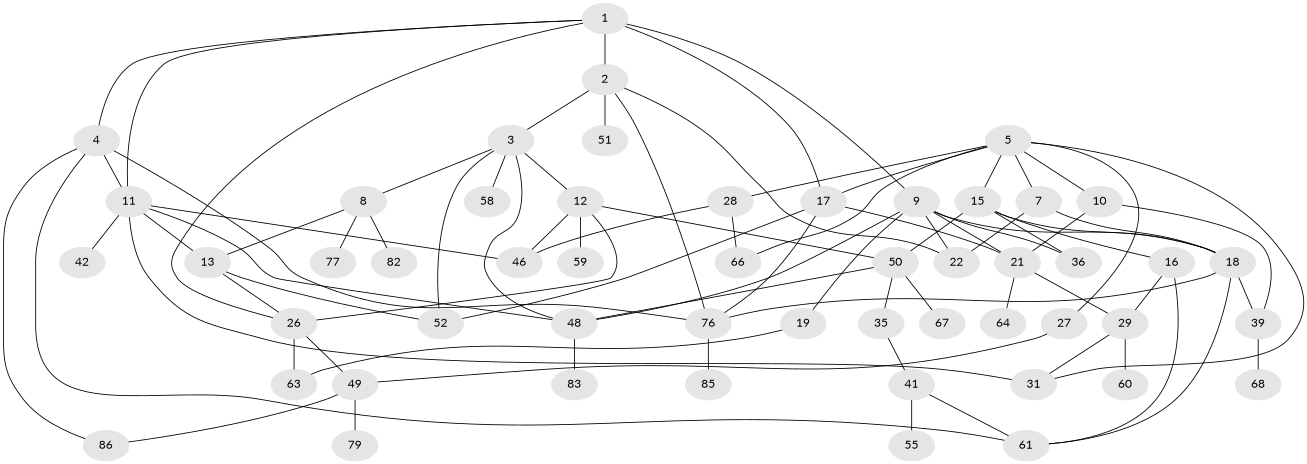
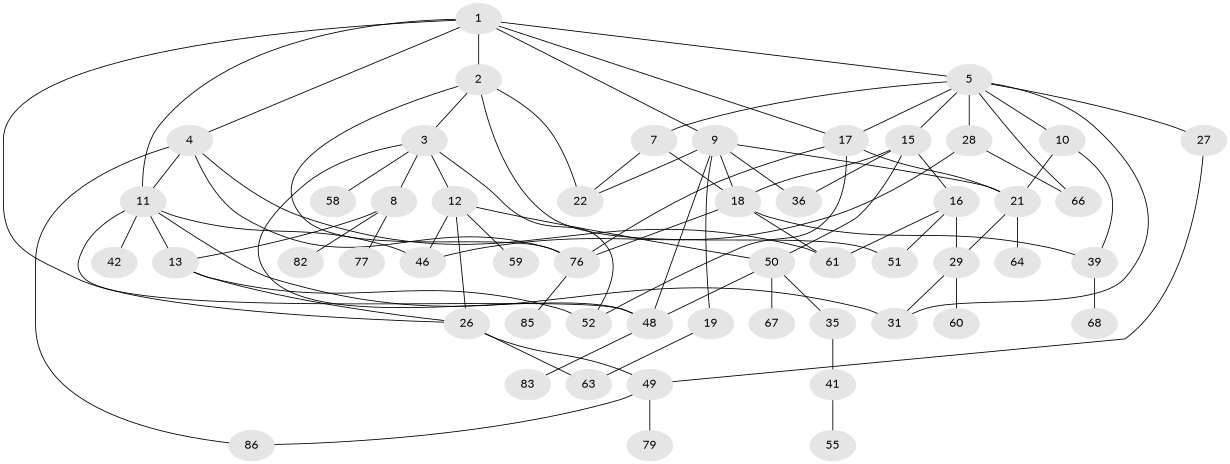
none -> (724, 49)
none -> (927, 230)
(969, 415) -> none
